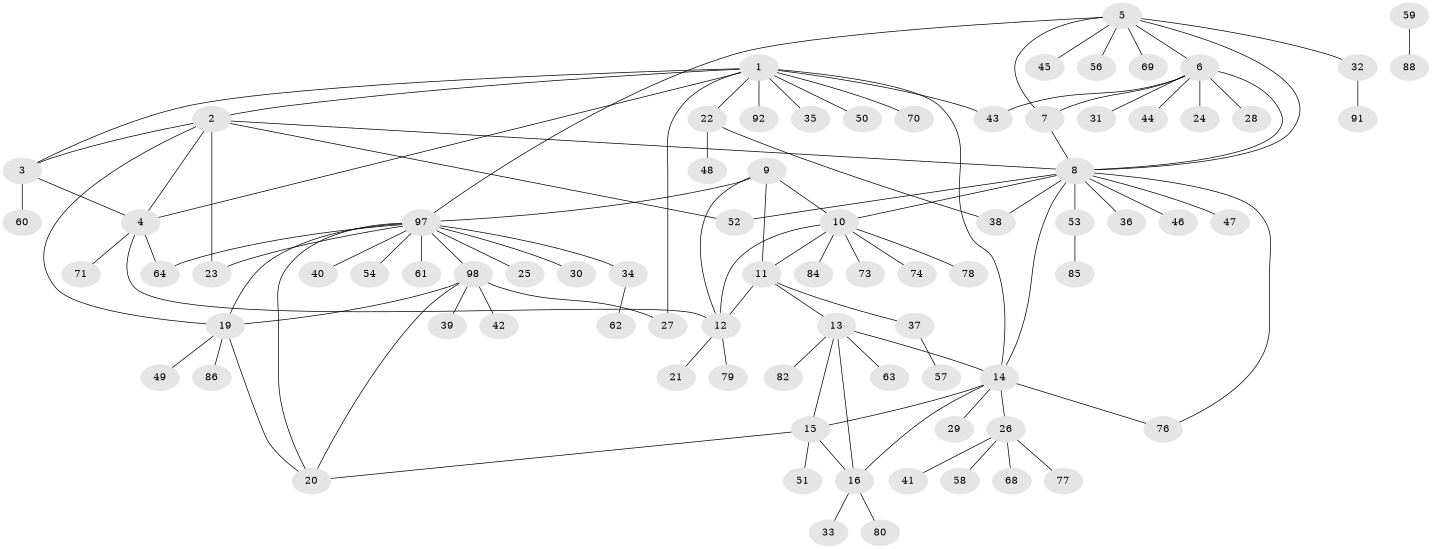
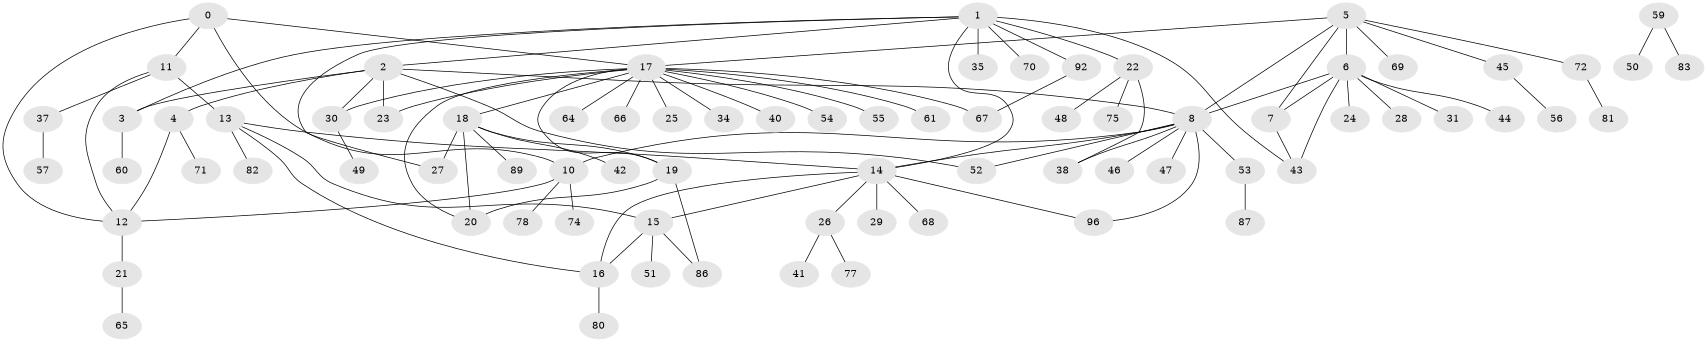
(1109, 42) -> (1530, 93)
(1358, 67) -> (1581, 67)
(1410, 67) -> (1685, 67)
(811, 93) -> (1646, 42)
none -> (620, 119)
none -> (879, 119)
none -> (982, 119)
none -> (1113, 119)
(1358, 119) -> (1609, 119)
(450, 145) -> none
(1060, 145) -> (1284, 145)
(767, 171) -> (208, 16)
(86, 199) -> none
(421, 223) -> (646, 67)
(1127, 223) -> none
(46, 248) -> (358, 93)
(150, 248) -> none
(801, 248) -> none
(473, 274) -> (462, 119)
(814, 274) -> none
(865, 274) -> none
(1075, 274) -> (1245, 223)
none -> (122, 326)
(447, 326) -> (517, 171)
(616, 326) -> none
(193, 352) -> (343, 140)
(728, 378) -> none
(890, 378) -> none
(1163, 429) -> (1094, 223)
(561, 455) -> (678, 248)
(1009, 455) -> (903, 197)
(960, 481) -> none
(829, 533) -> none
